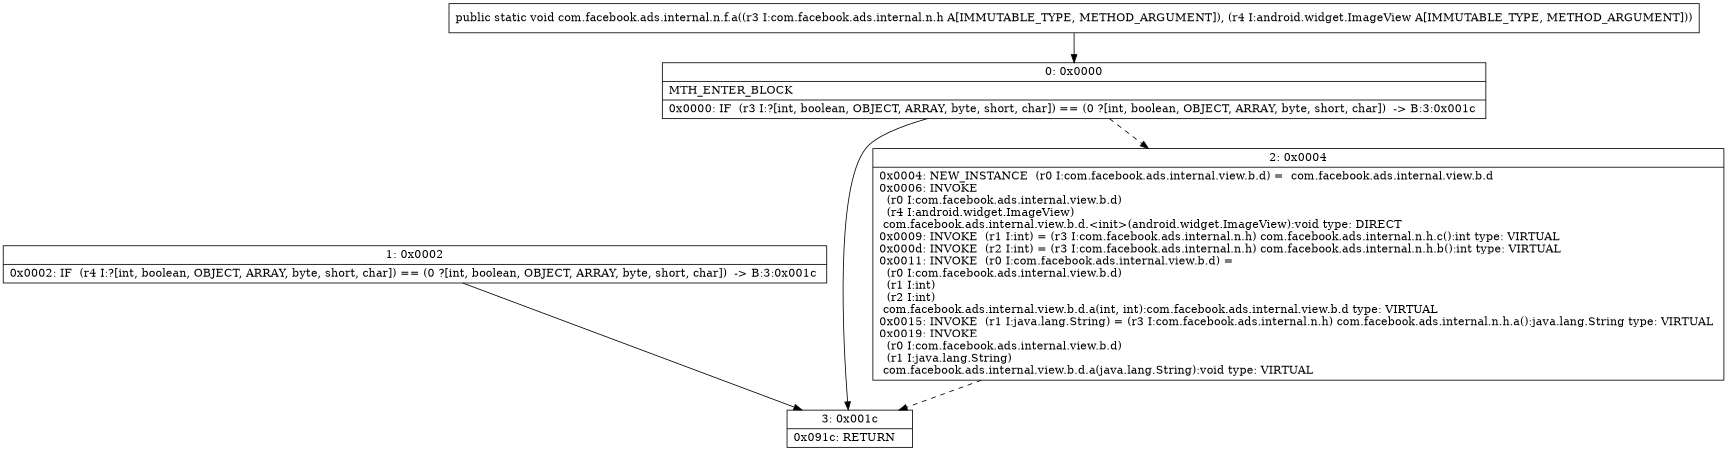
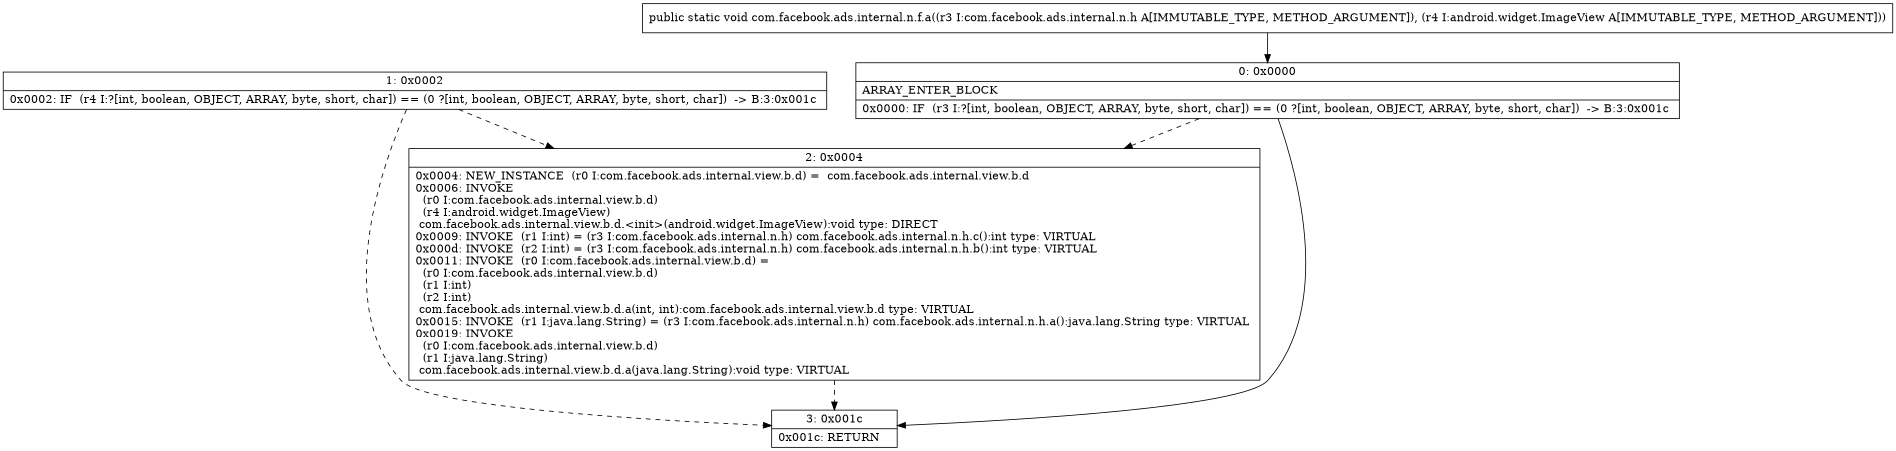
(731, 90) -> (930, 90)
none -> (503, 127)
(628, 345) -> (439, 395)
(850, 438) -> (834, 438)
